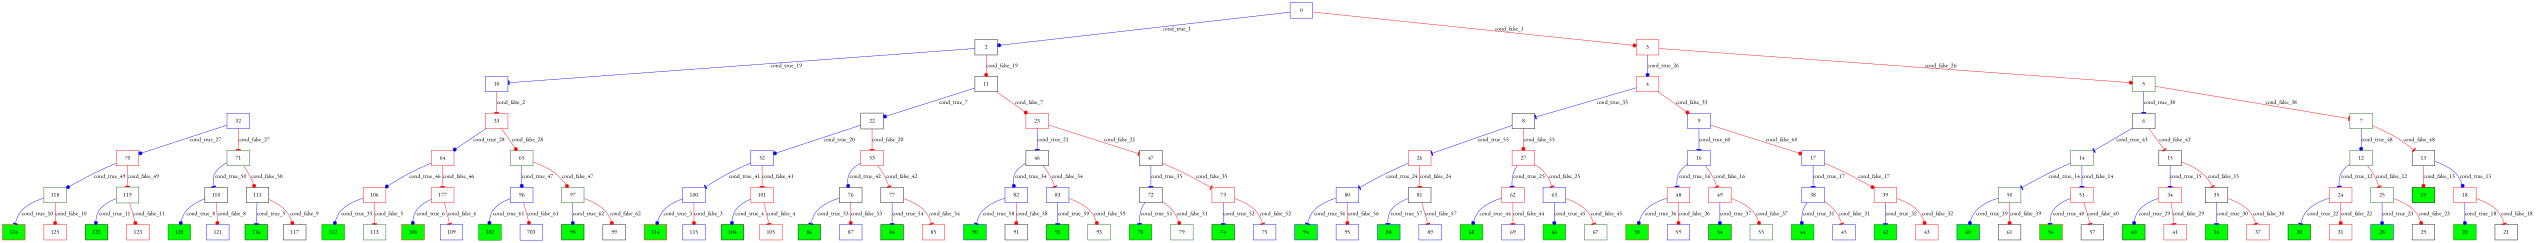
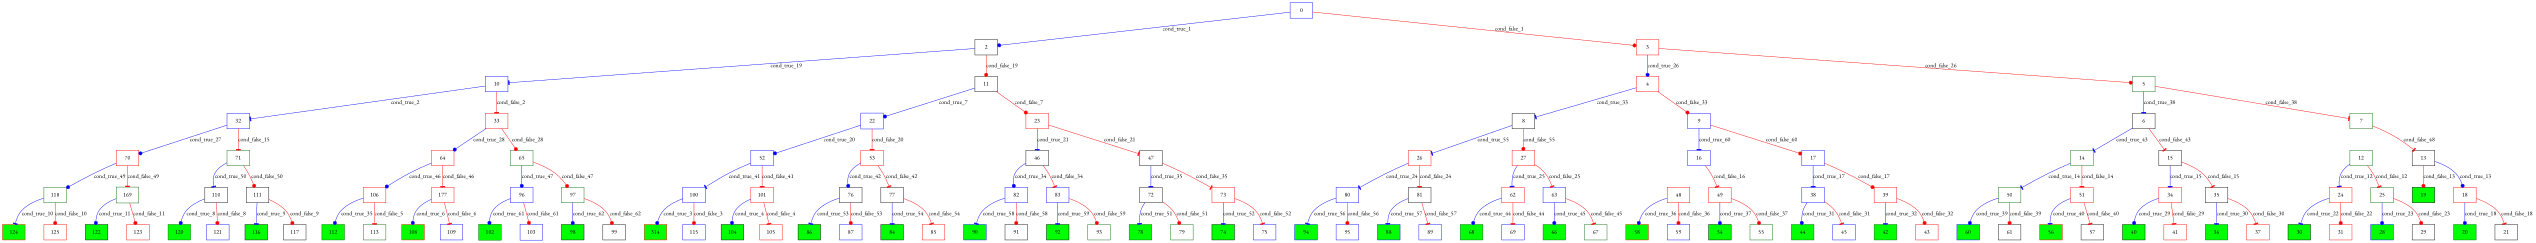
none -> (368, 102)
(872, 121) -> (872, 121)
(2361, 138) -> none
(254, 140) -> (254, 140)
(1679, 173) -> none
(2082, 175) -> (2082, 175)
(128, 195) -> (128, 195)
(490, 232) -> (490, 232)
(531, 232) -> (531, 232)
